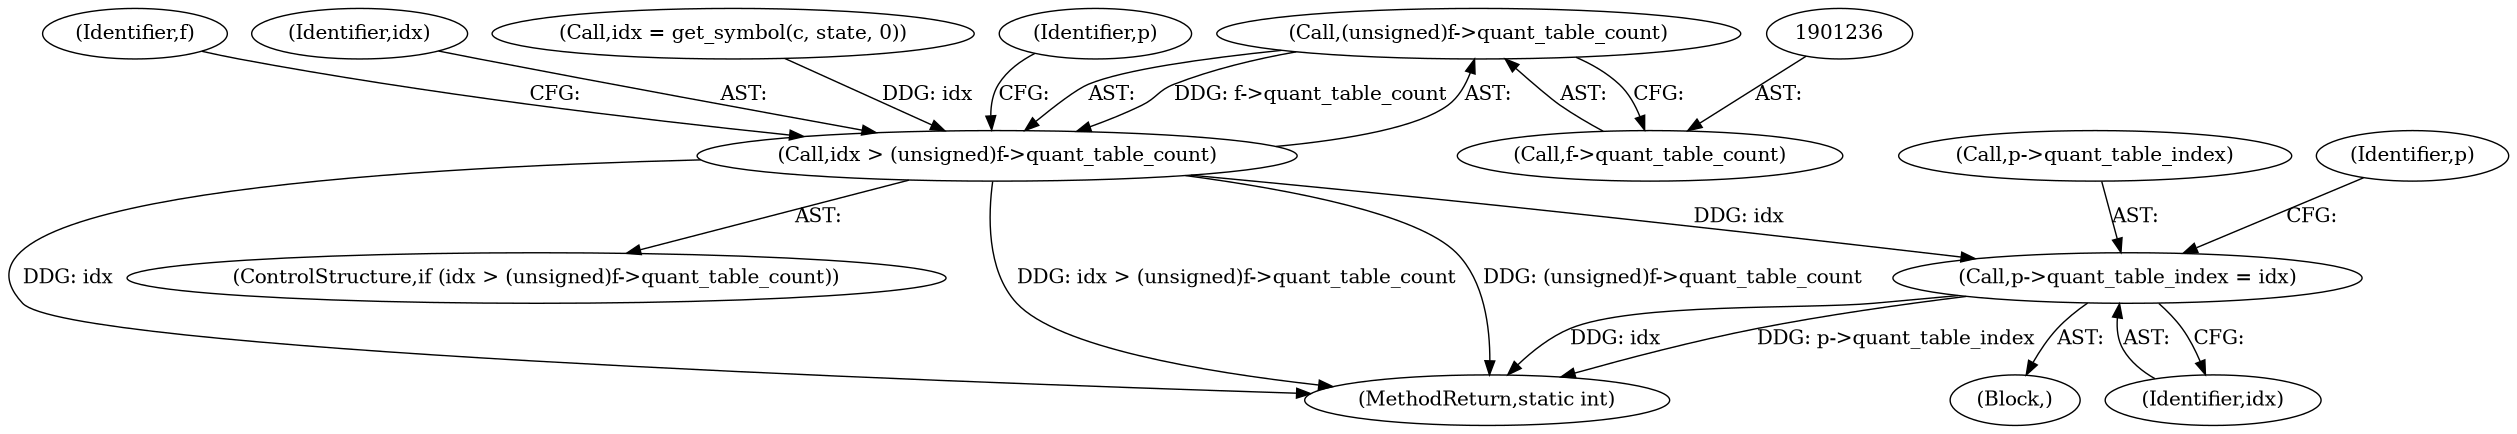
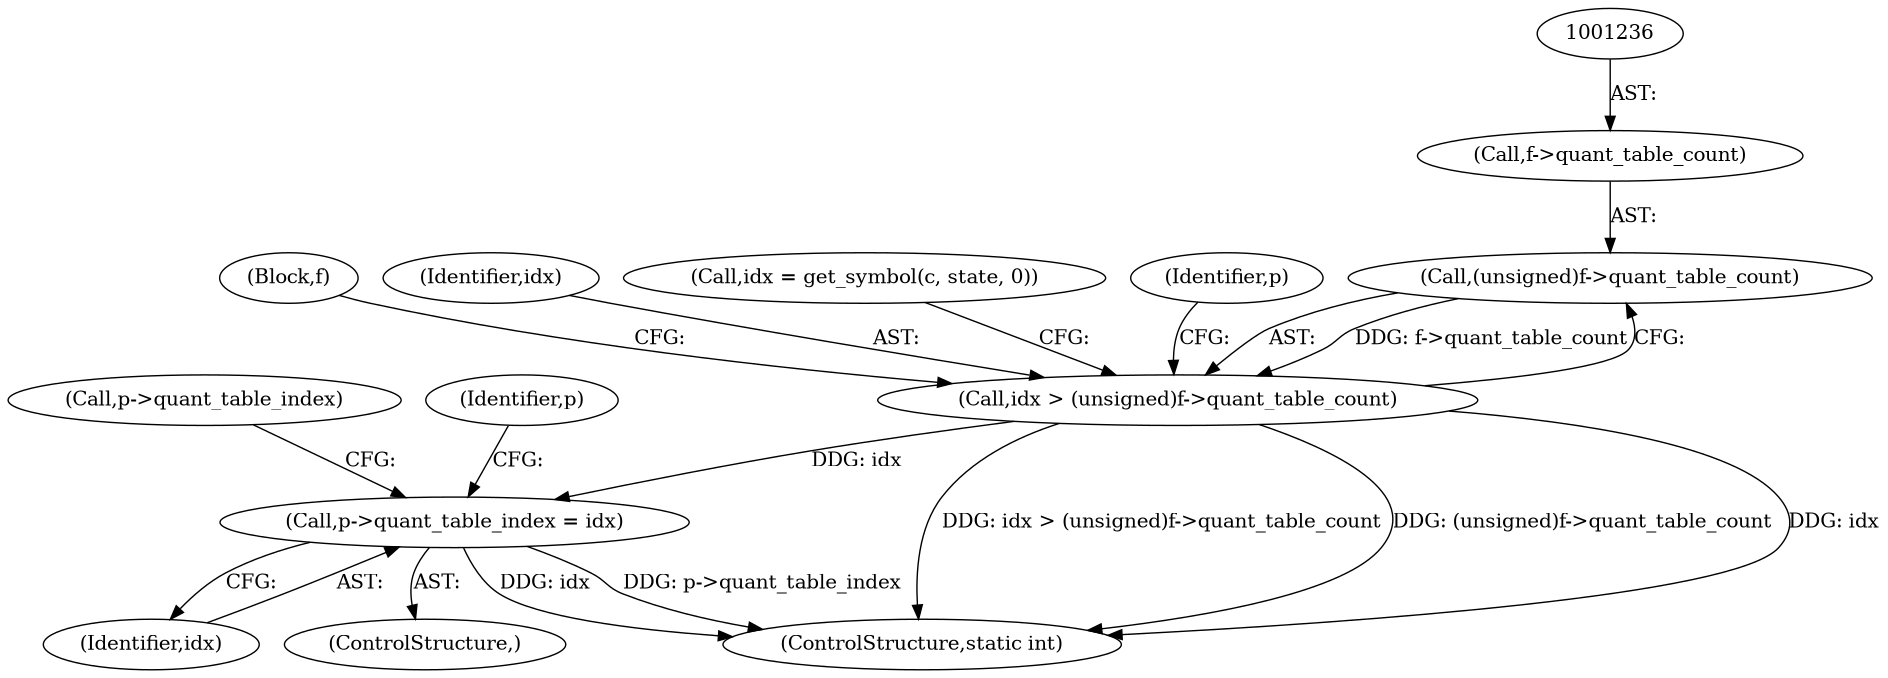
(135, 34) -> (289, 278)
(1840, 34) -> (1610, 34)
(1615, 80) -> none
(928, 95) -> (1068, 339)
(1491, 95) -> (1663, 339)
(2139, 217) -> (374, 461)
(537, 278) -> none
(1487, 400) -> (922, 645)
(2015, 400) -> (425, 645)
